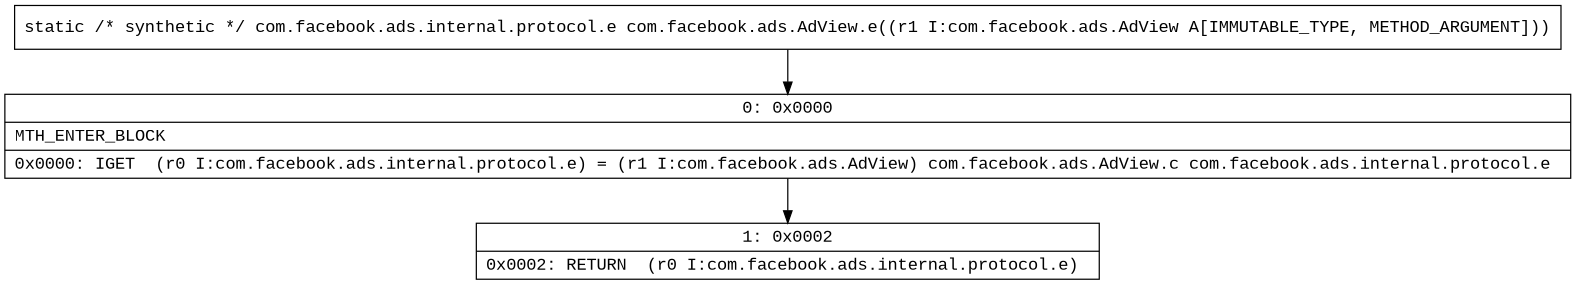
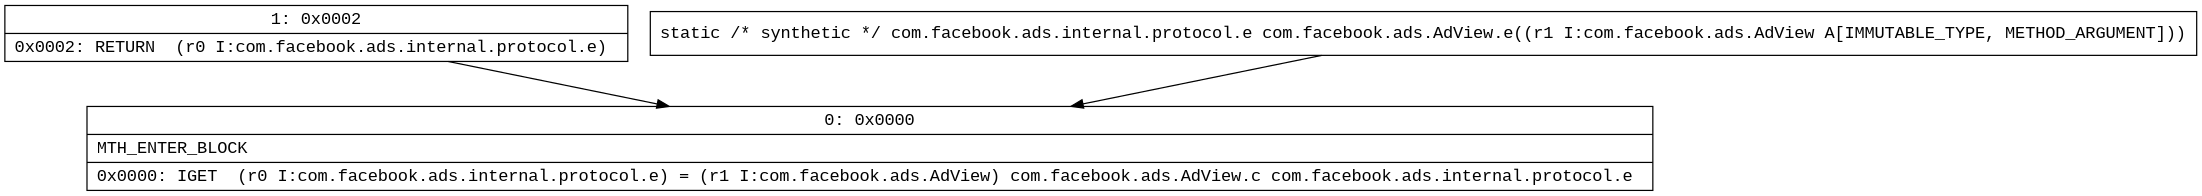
(788, 195) -> (553, 83)
